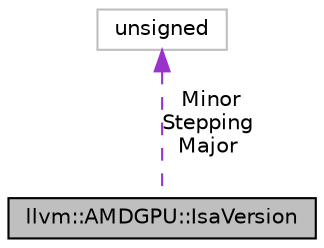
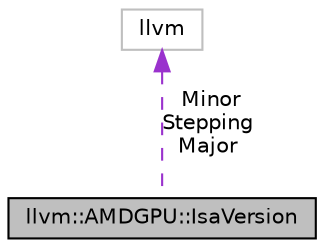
(162, 30) -> (162, 30)
